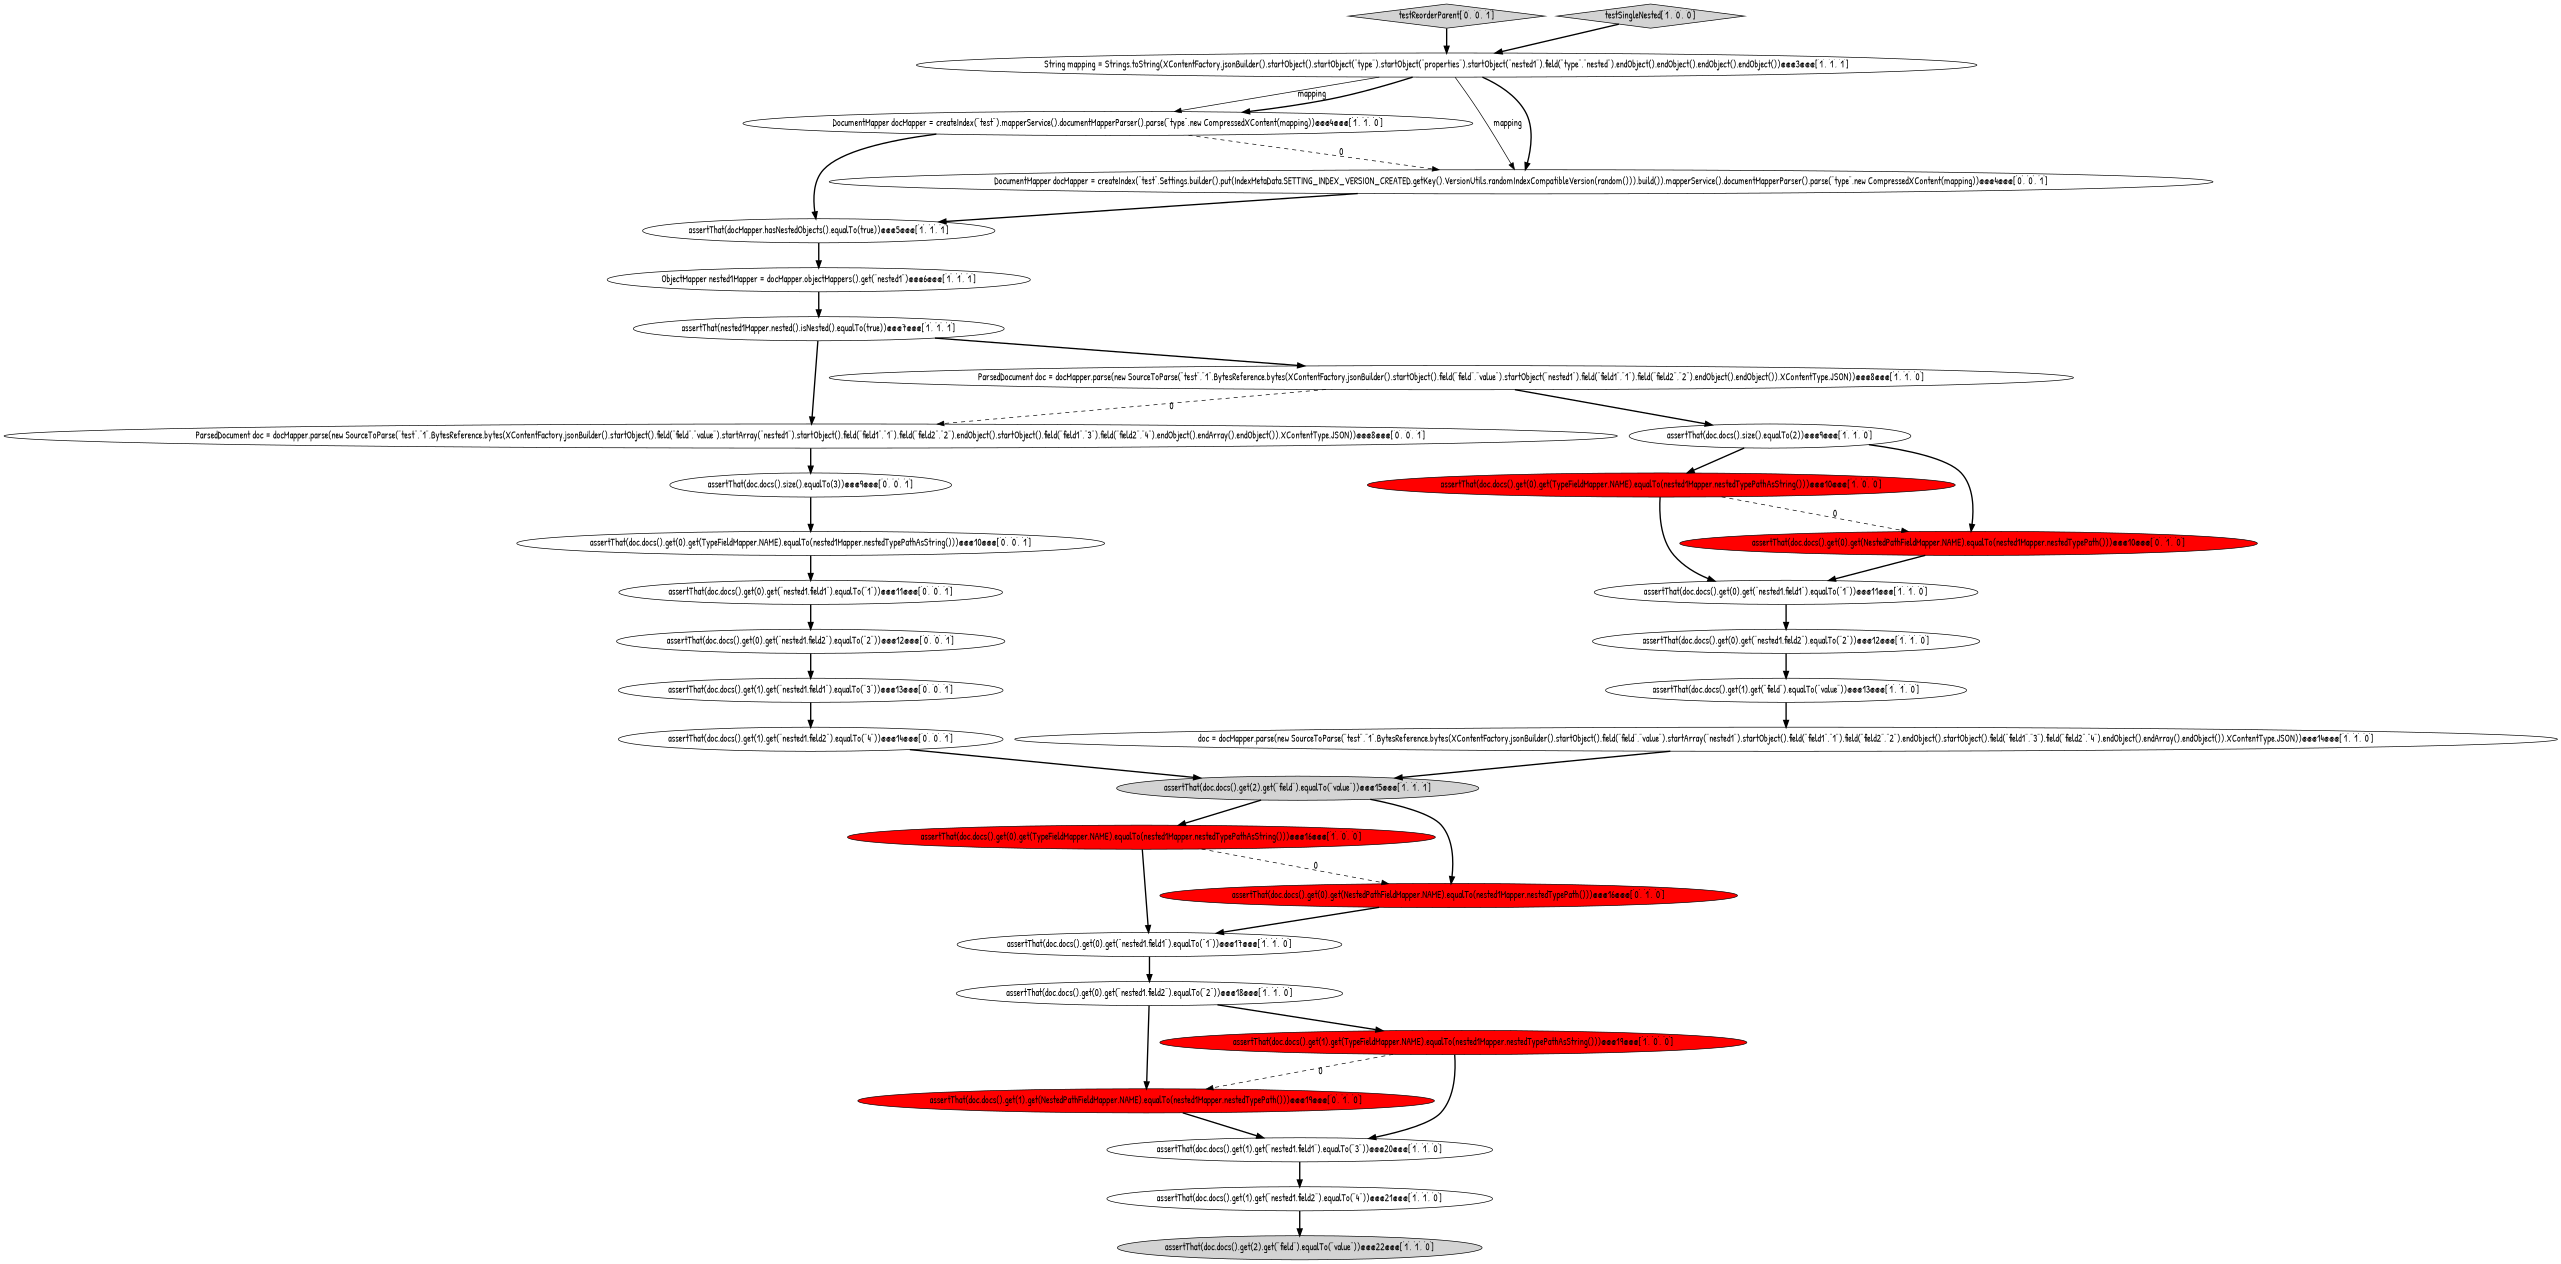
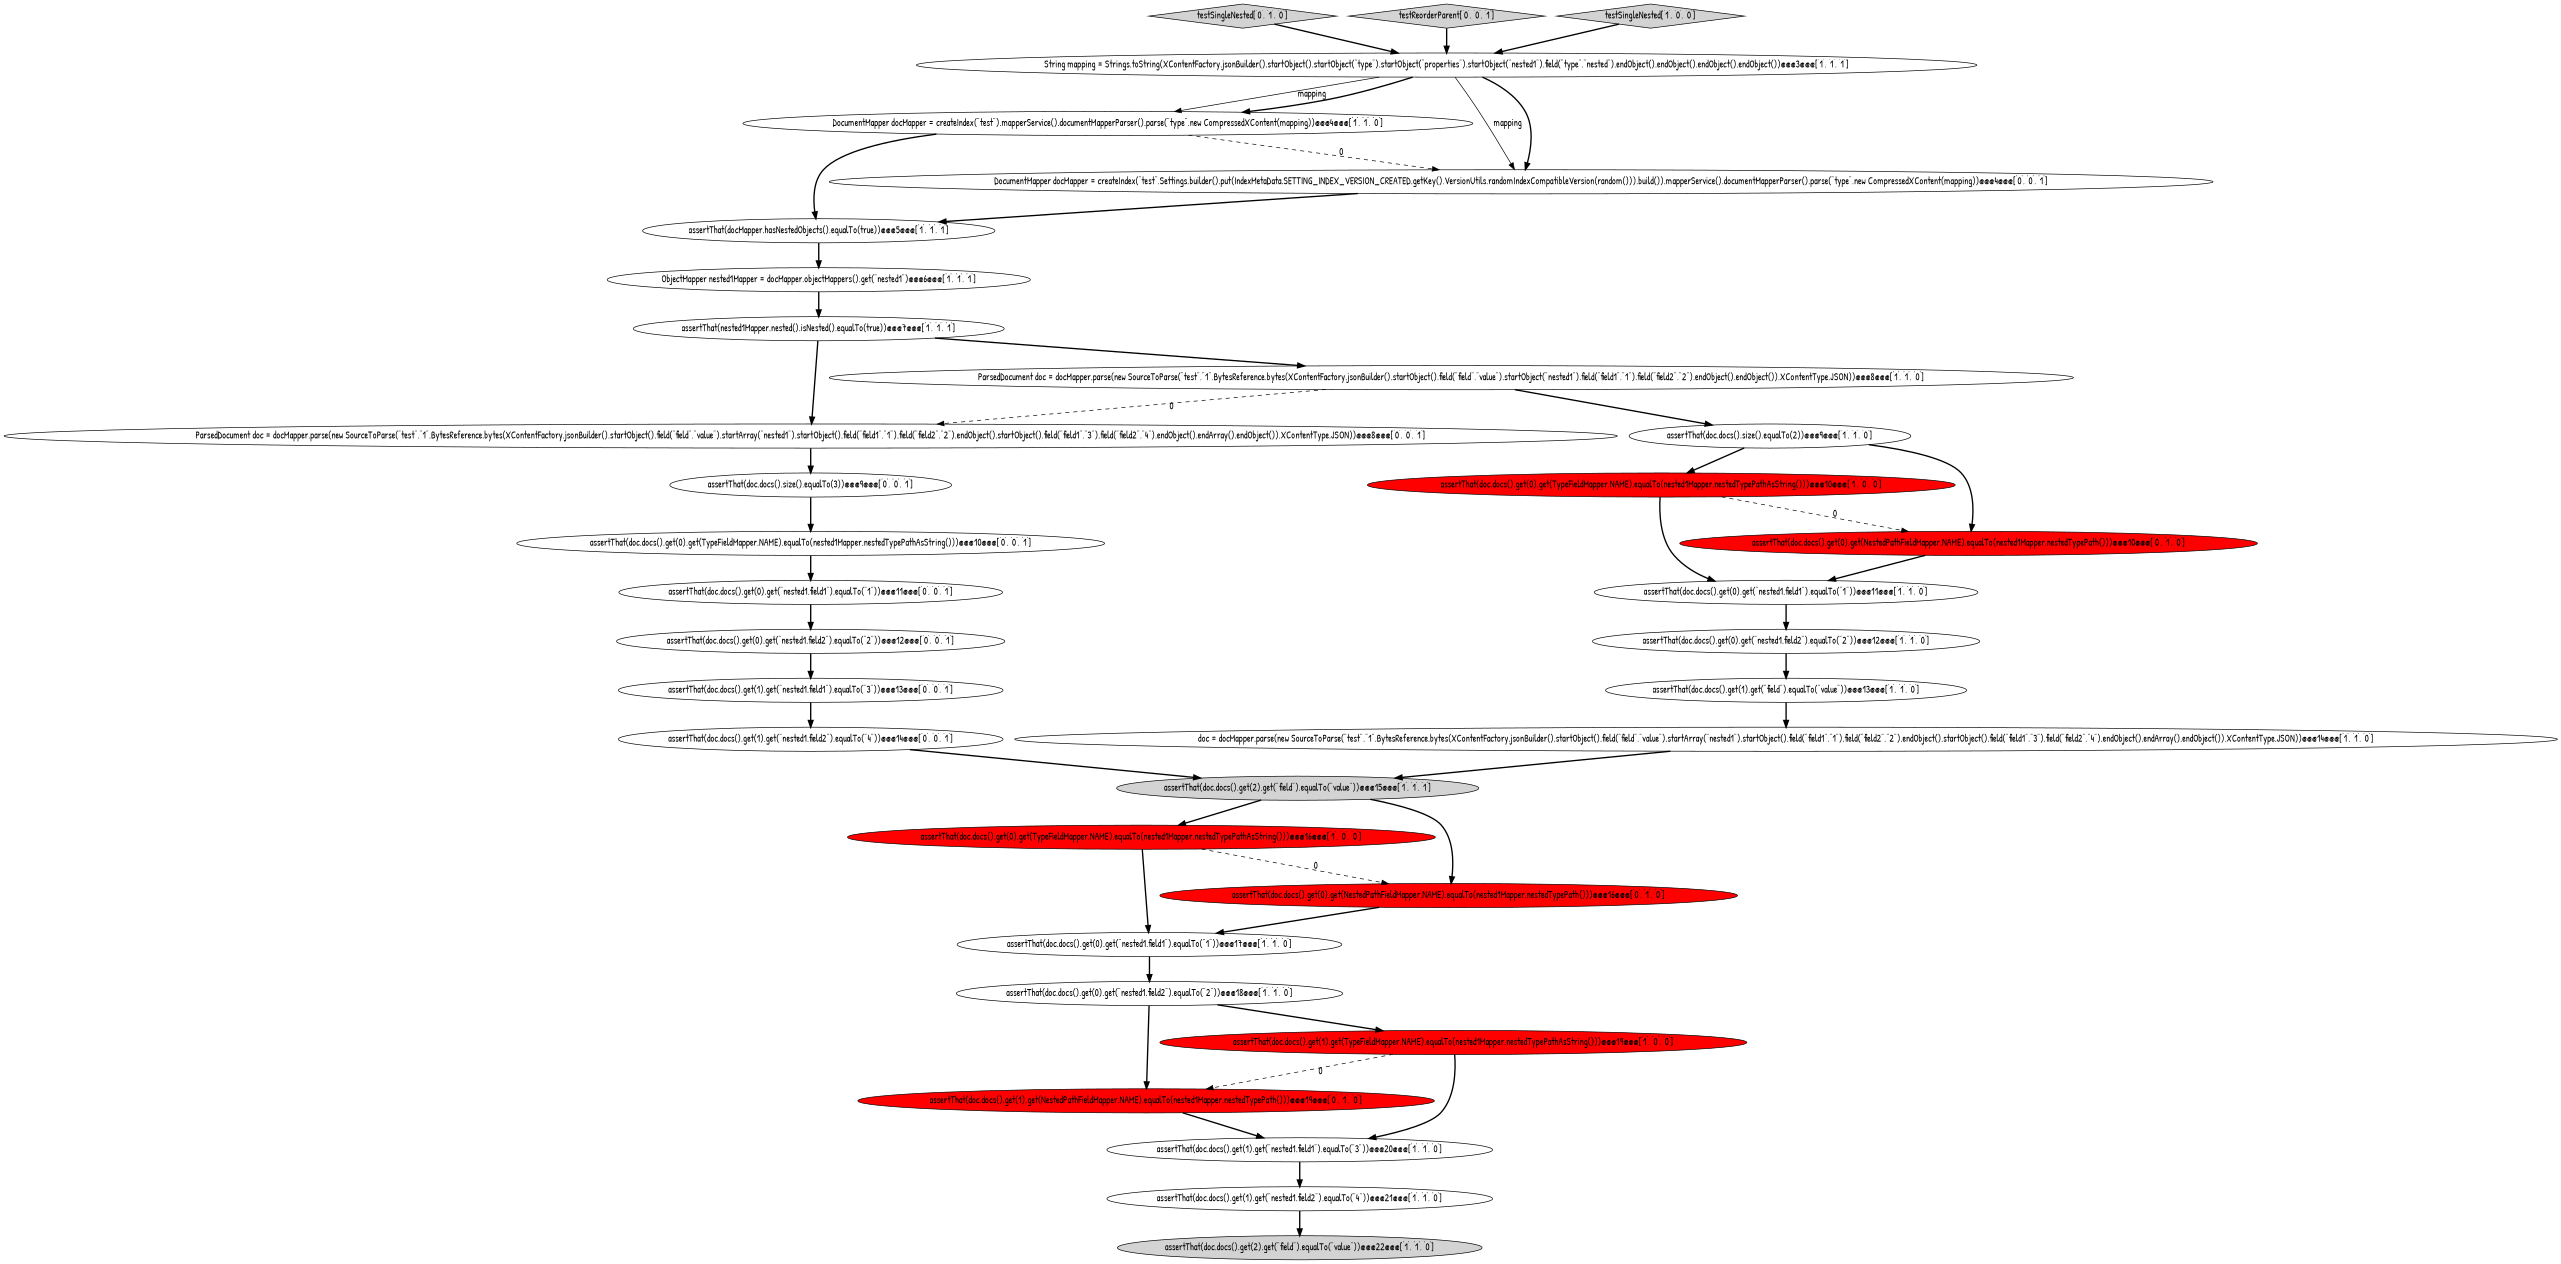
none -> (1243, 16)
